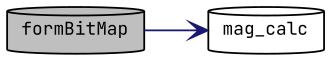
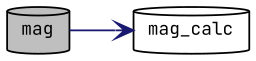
(76, 30) -> (38, 30)
